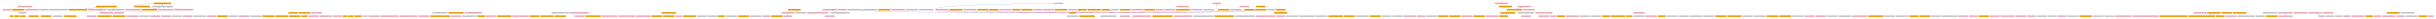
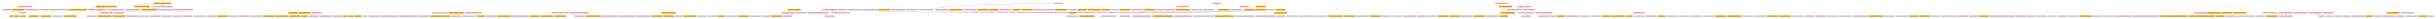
(1514, 10) -> (1514, 10)
